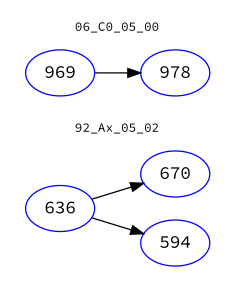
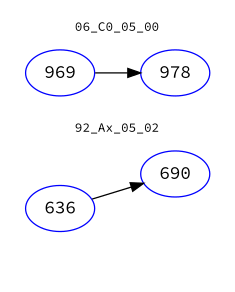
(175, 174) -> (175, 174)
(175, 243) -> none
